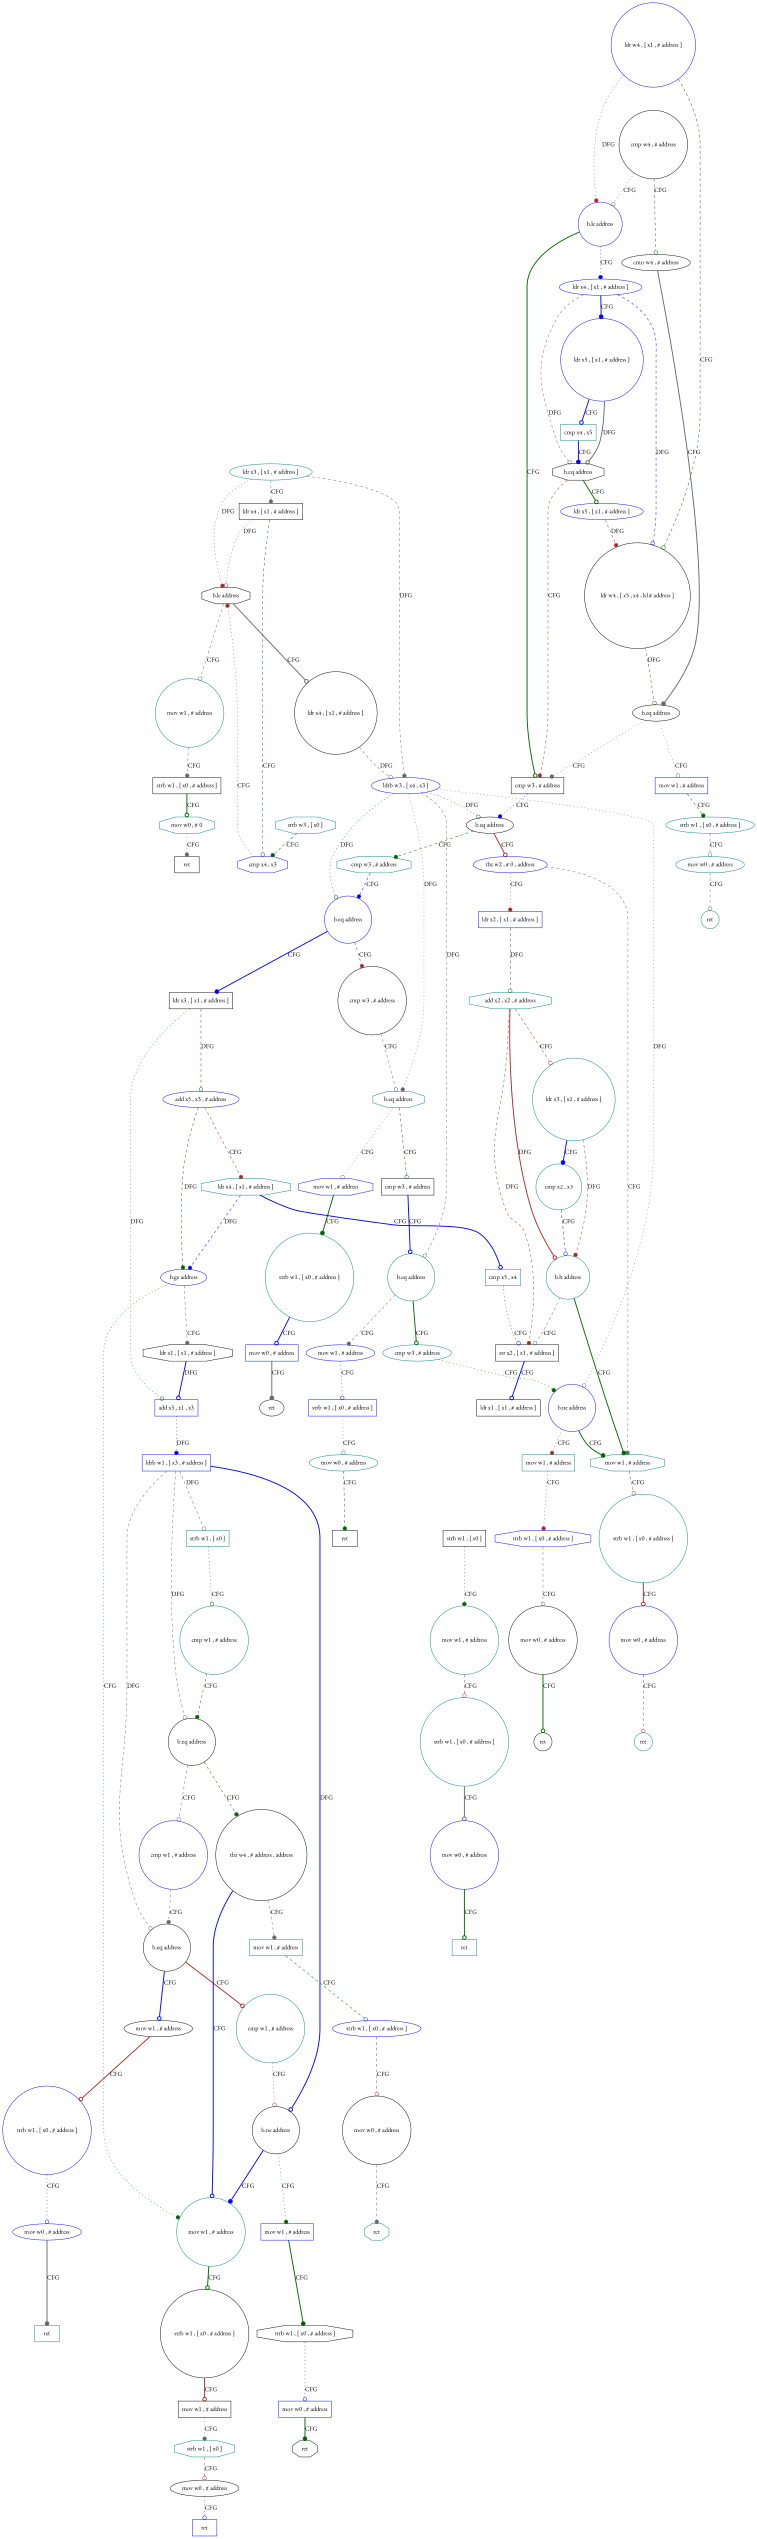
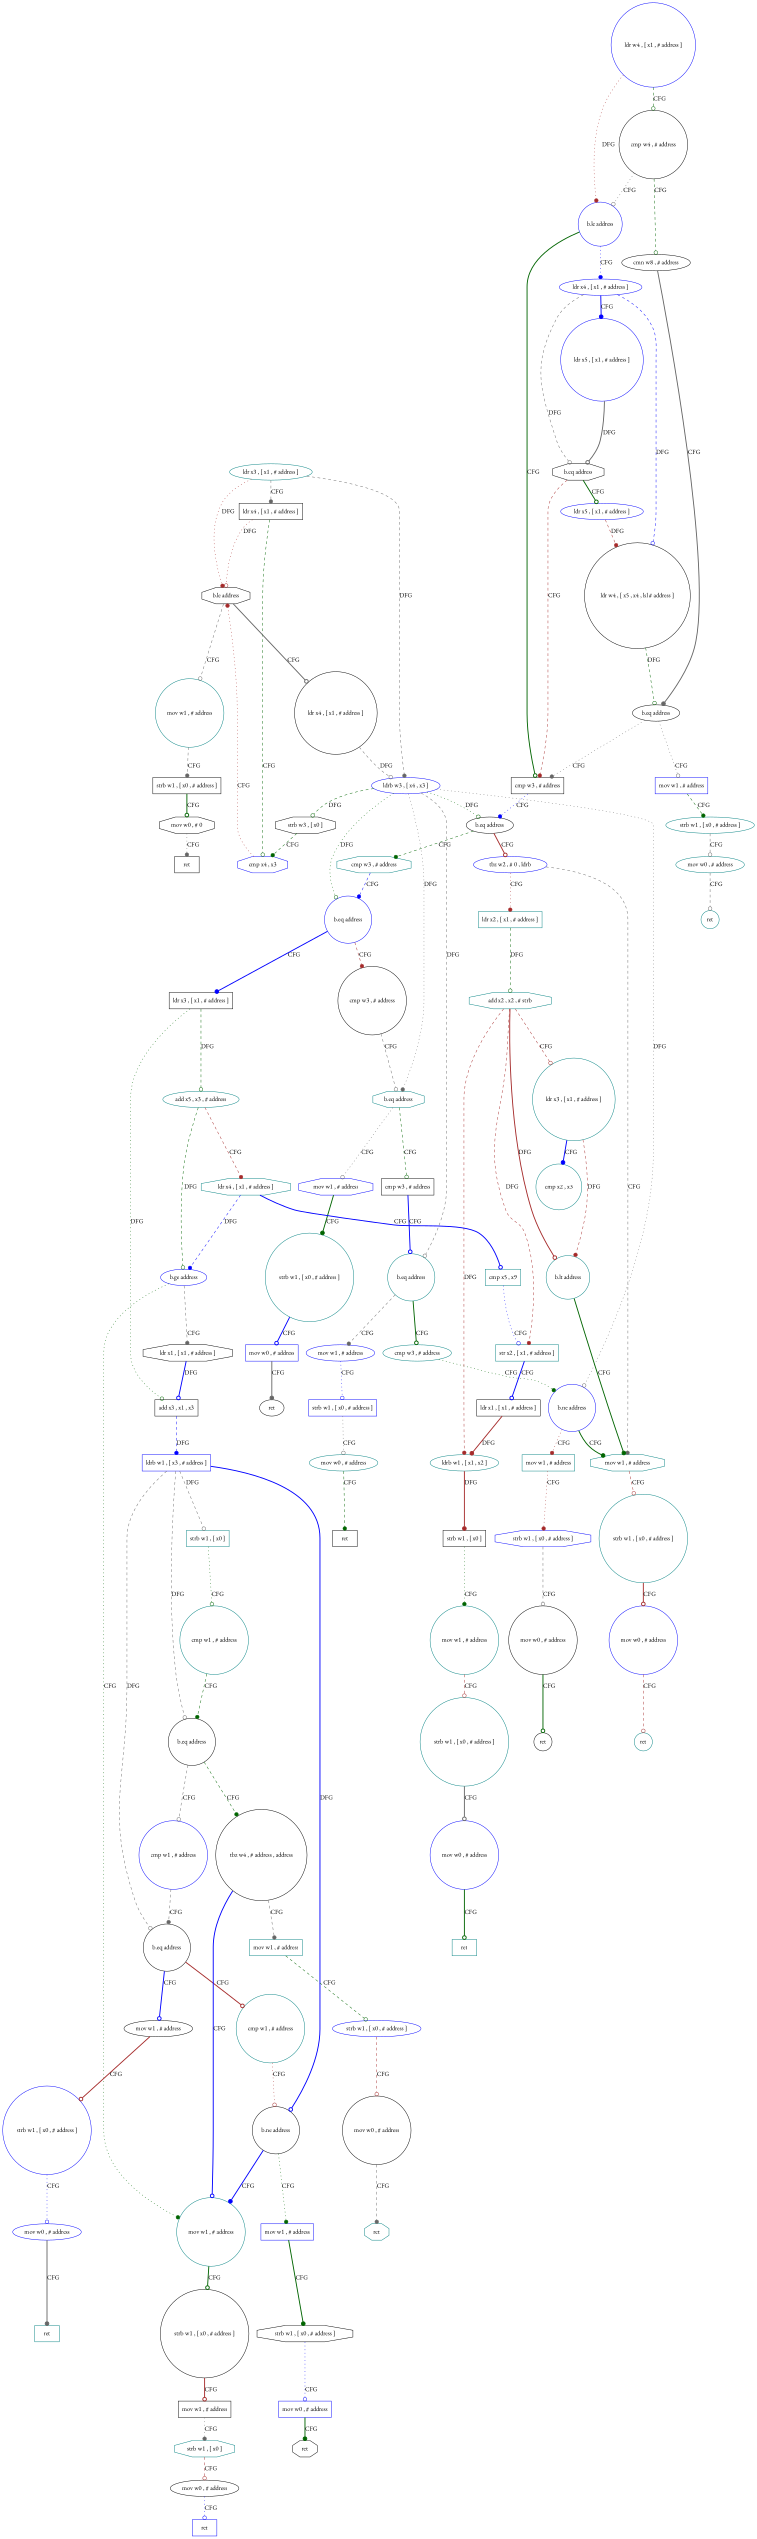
(656, 263) -> (656, 263)
(700, 313) -> (653, 97)
(578, 432) -> none
none -> (342, 796)
(187, 825) -> (187, 825)
(305, 825) -> (305, 825)
(510, 865) -> (510, 865)
(510, 920) -> (510, 920)
(510, 1001) -> (510, 1001)
(201, 1099) -> (201, 1099)
(182, 1186) -> (182, 1186)
(563, 1231) -> none
(503, 1277) -> (503, 1277)
(549, 1320) -> none
(527, 1353) -> (527, 1353)
(176, 1408) -> (176, 1408)
(176, 1434) -> (176, 1434)
none -> (464, 1463)
